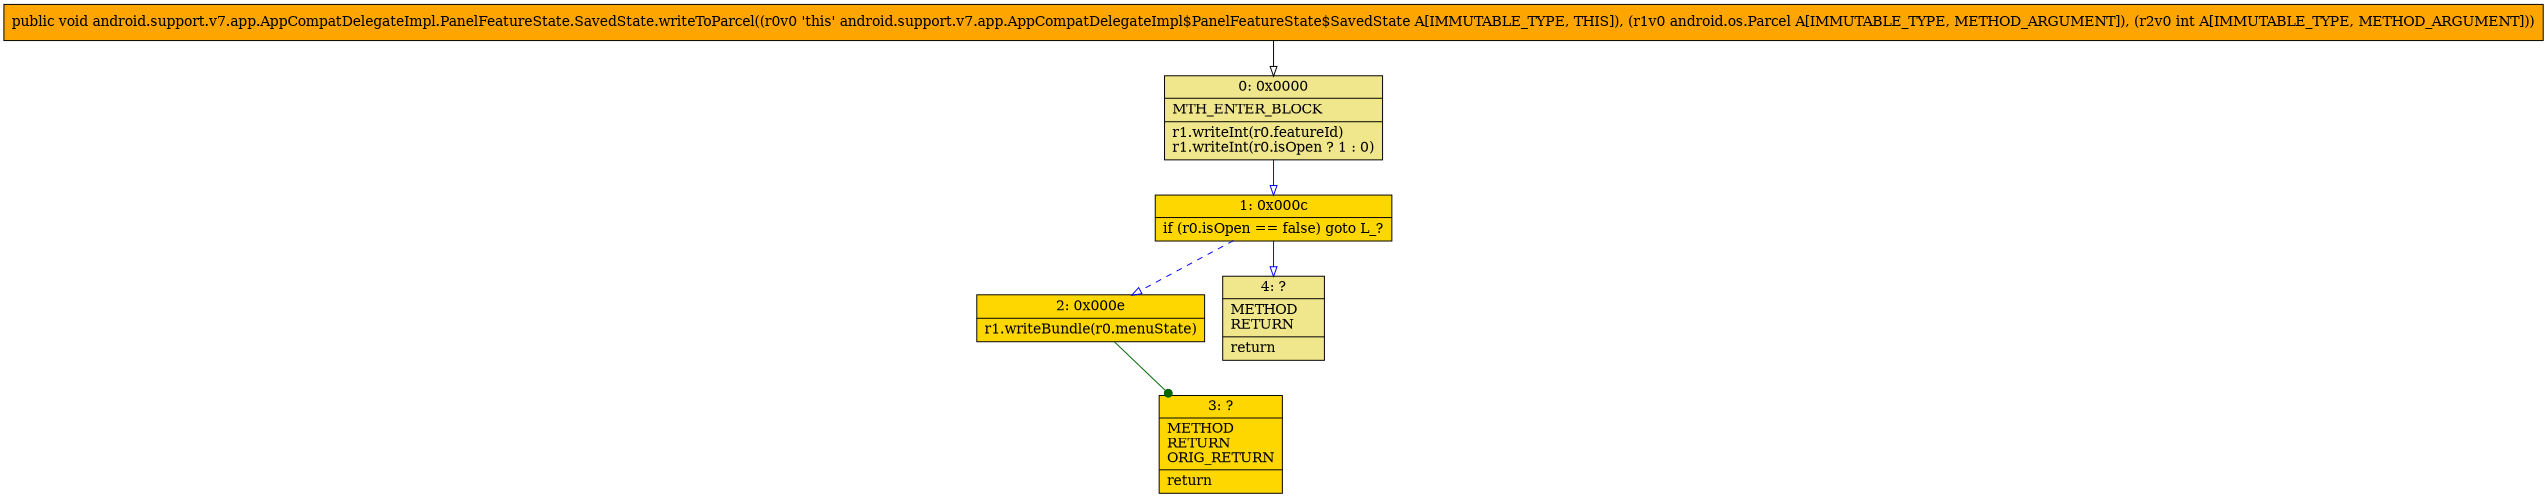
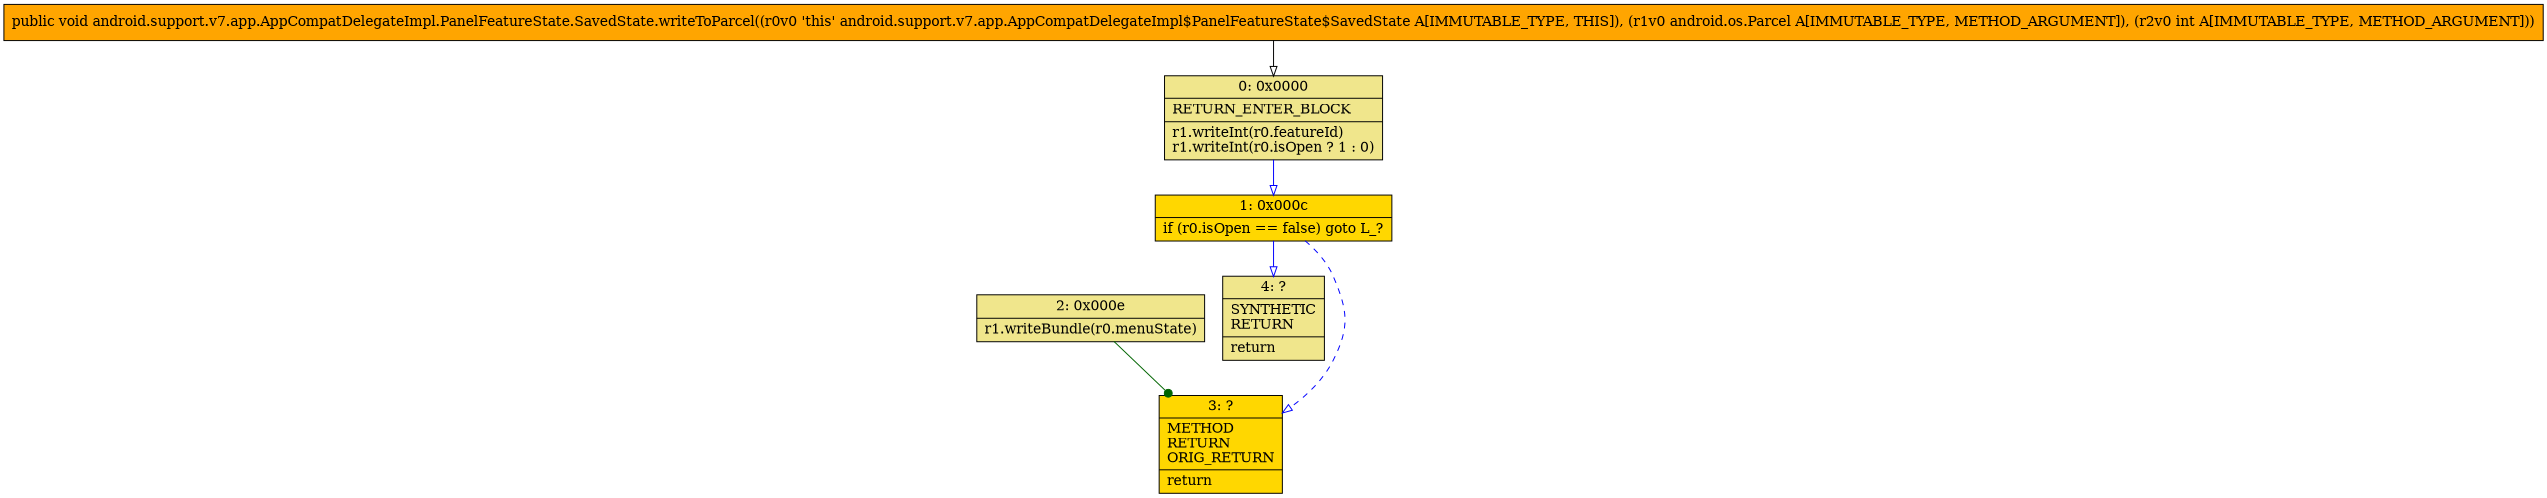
(1248, 110) -> (1262, 110)
(1187, 266) -> (1344, 327)
(1264, 310) -> (1274, 310)
(1091, 318) -> (1091, 318)
